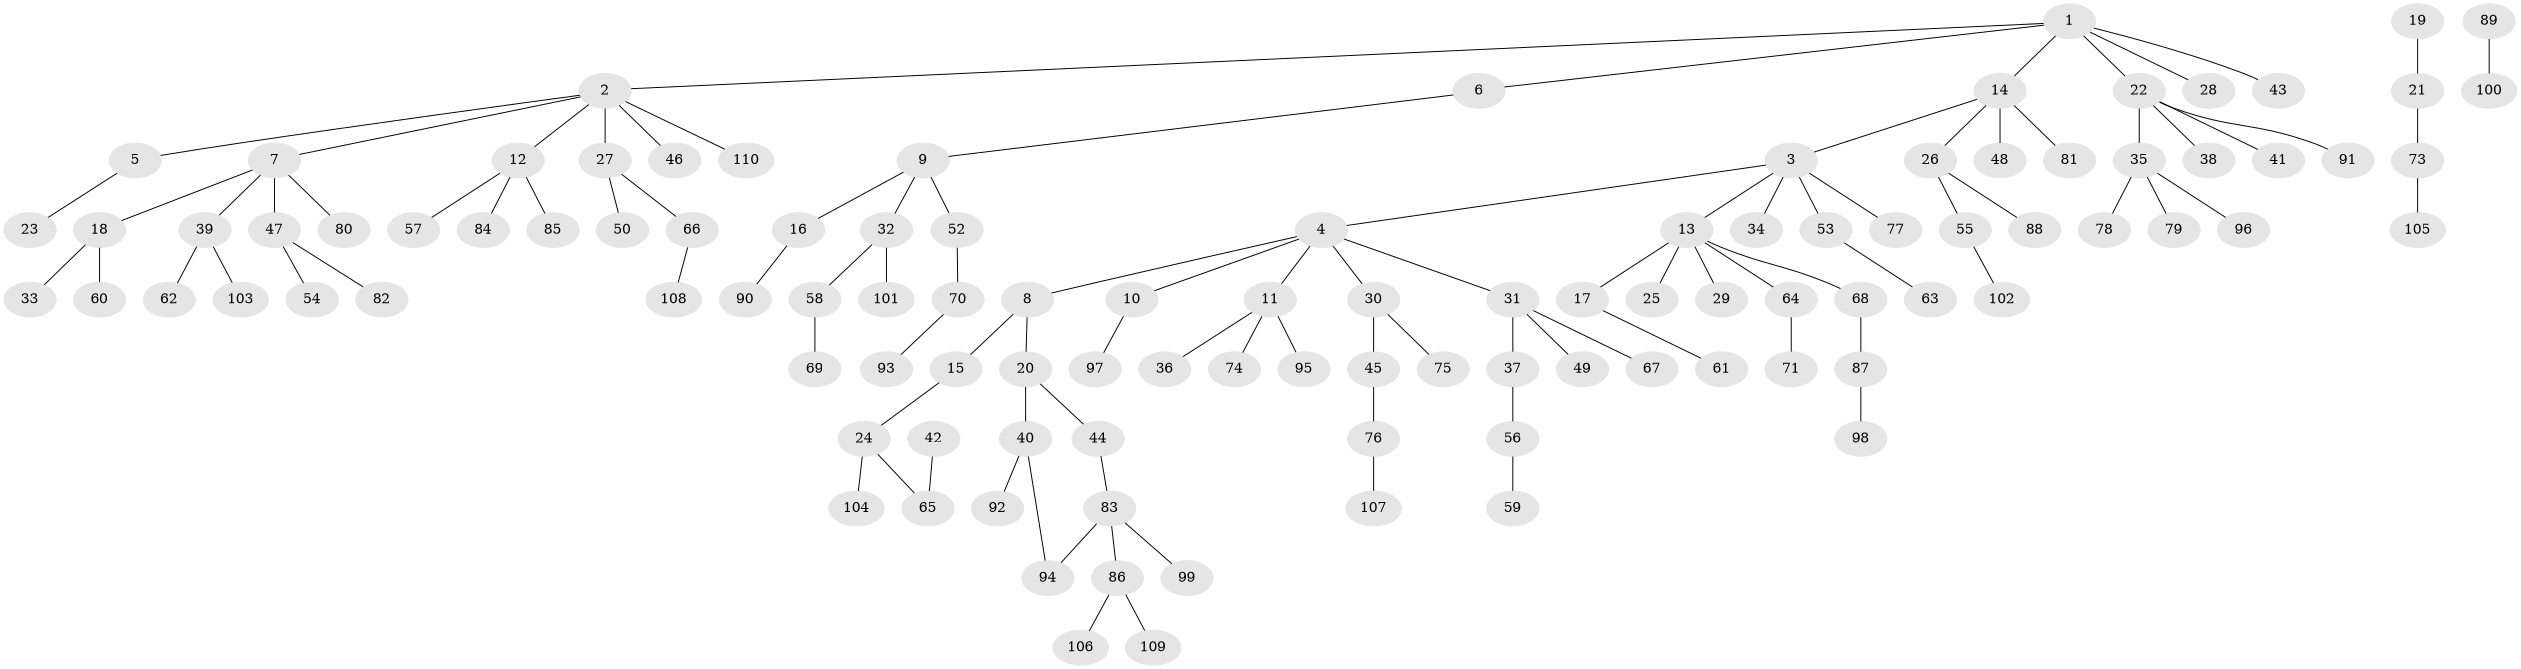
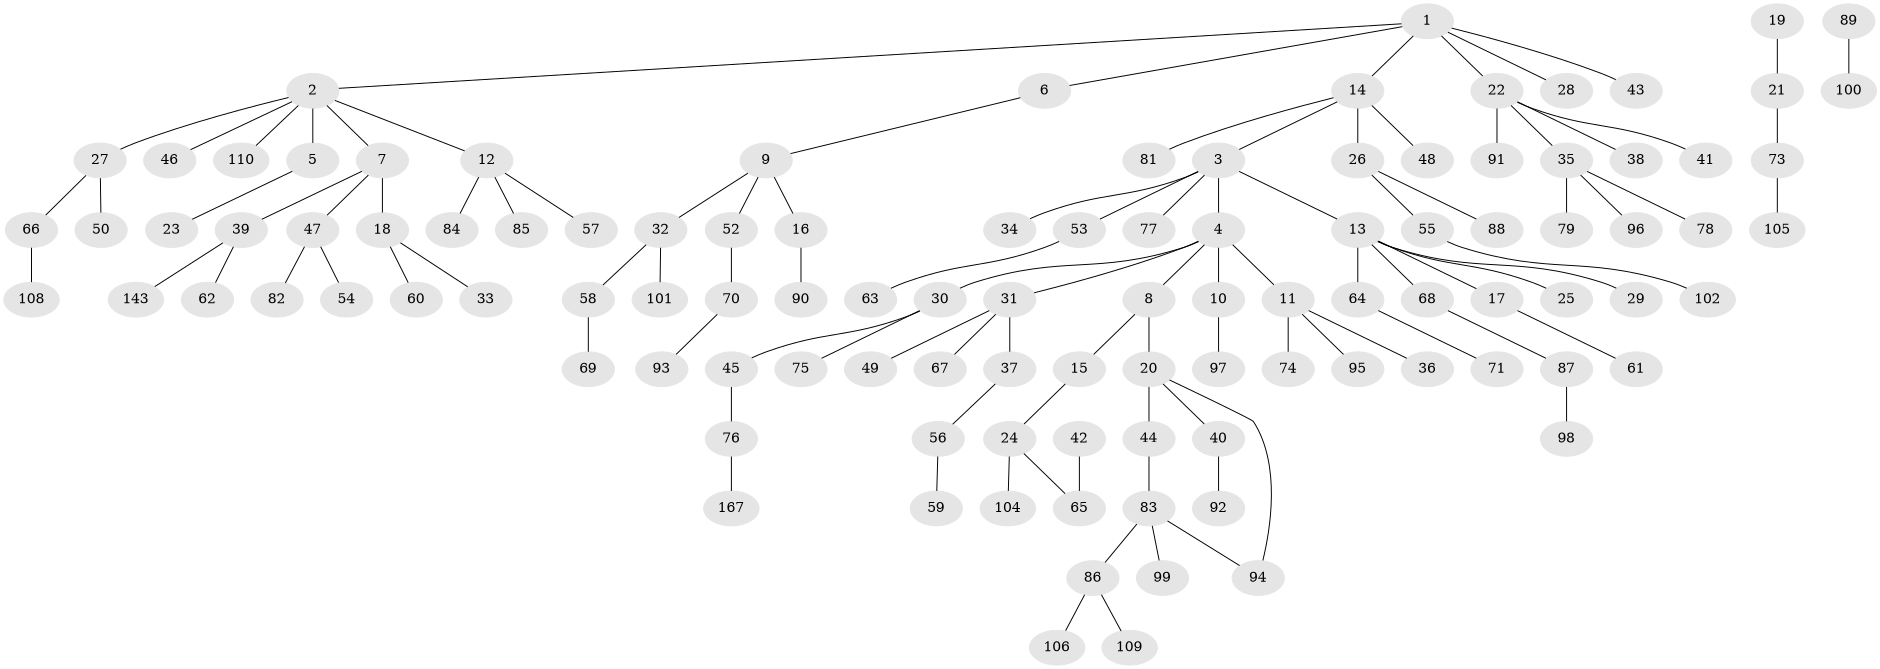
(344, 230) -> none
(241, 300) -> (136, 300)
(1037, 508) -> (1264, 444)
(1374, 508) -> (731, 508)
